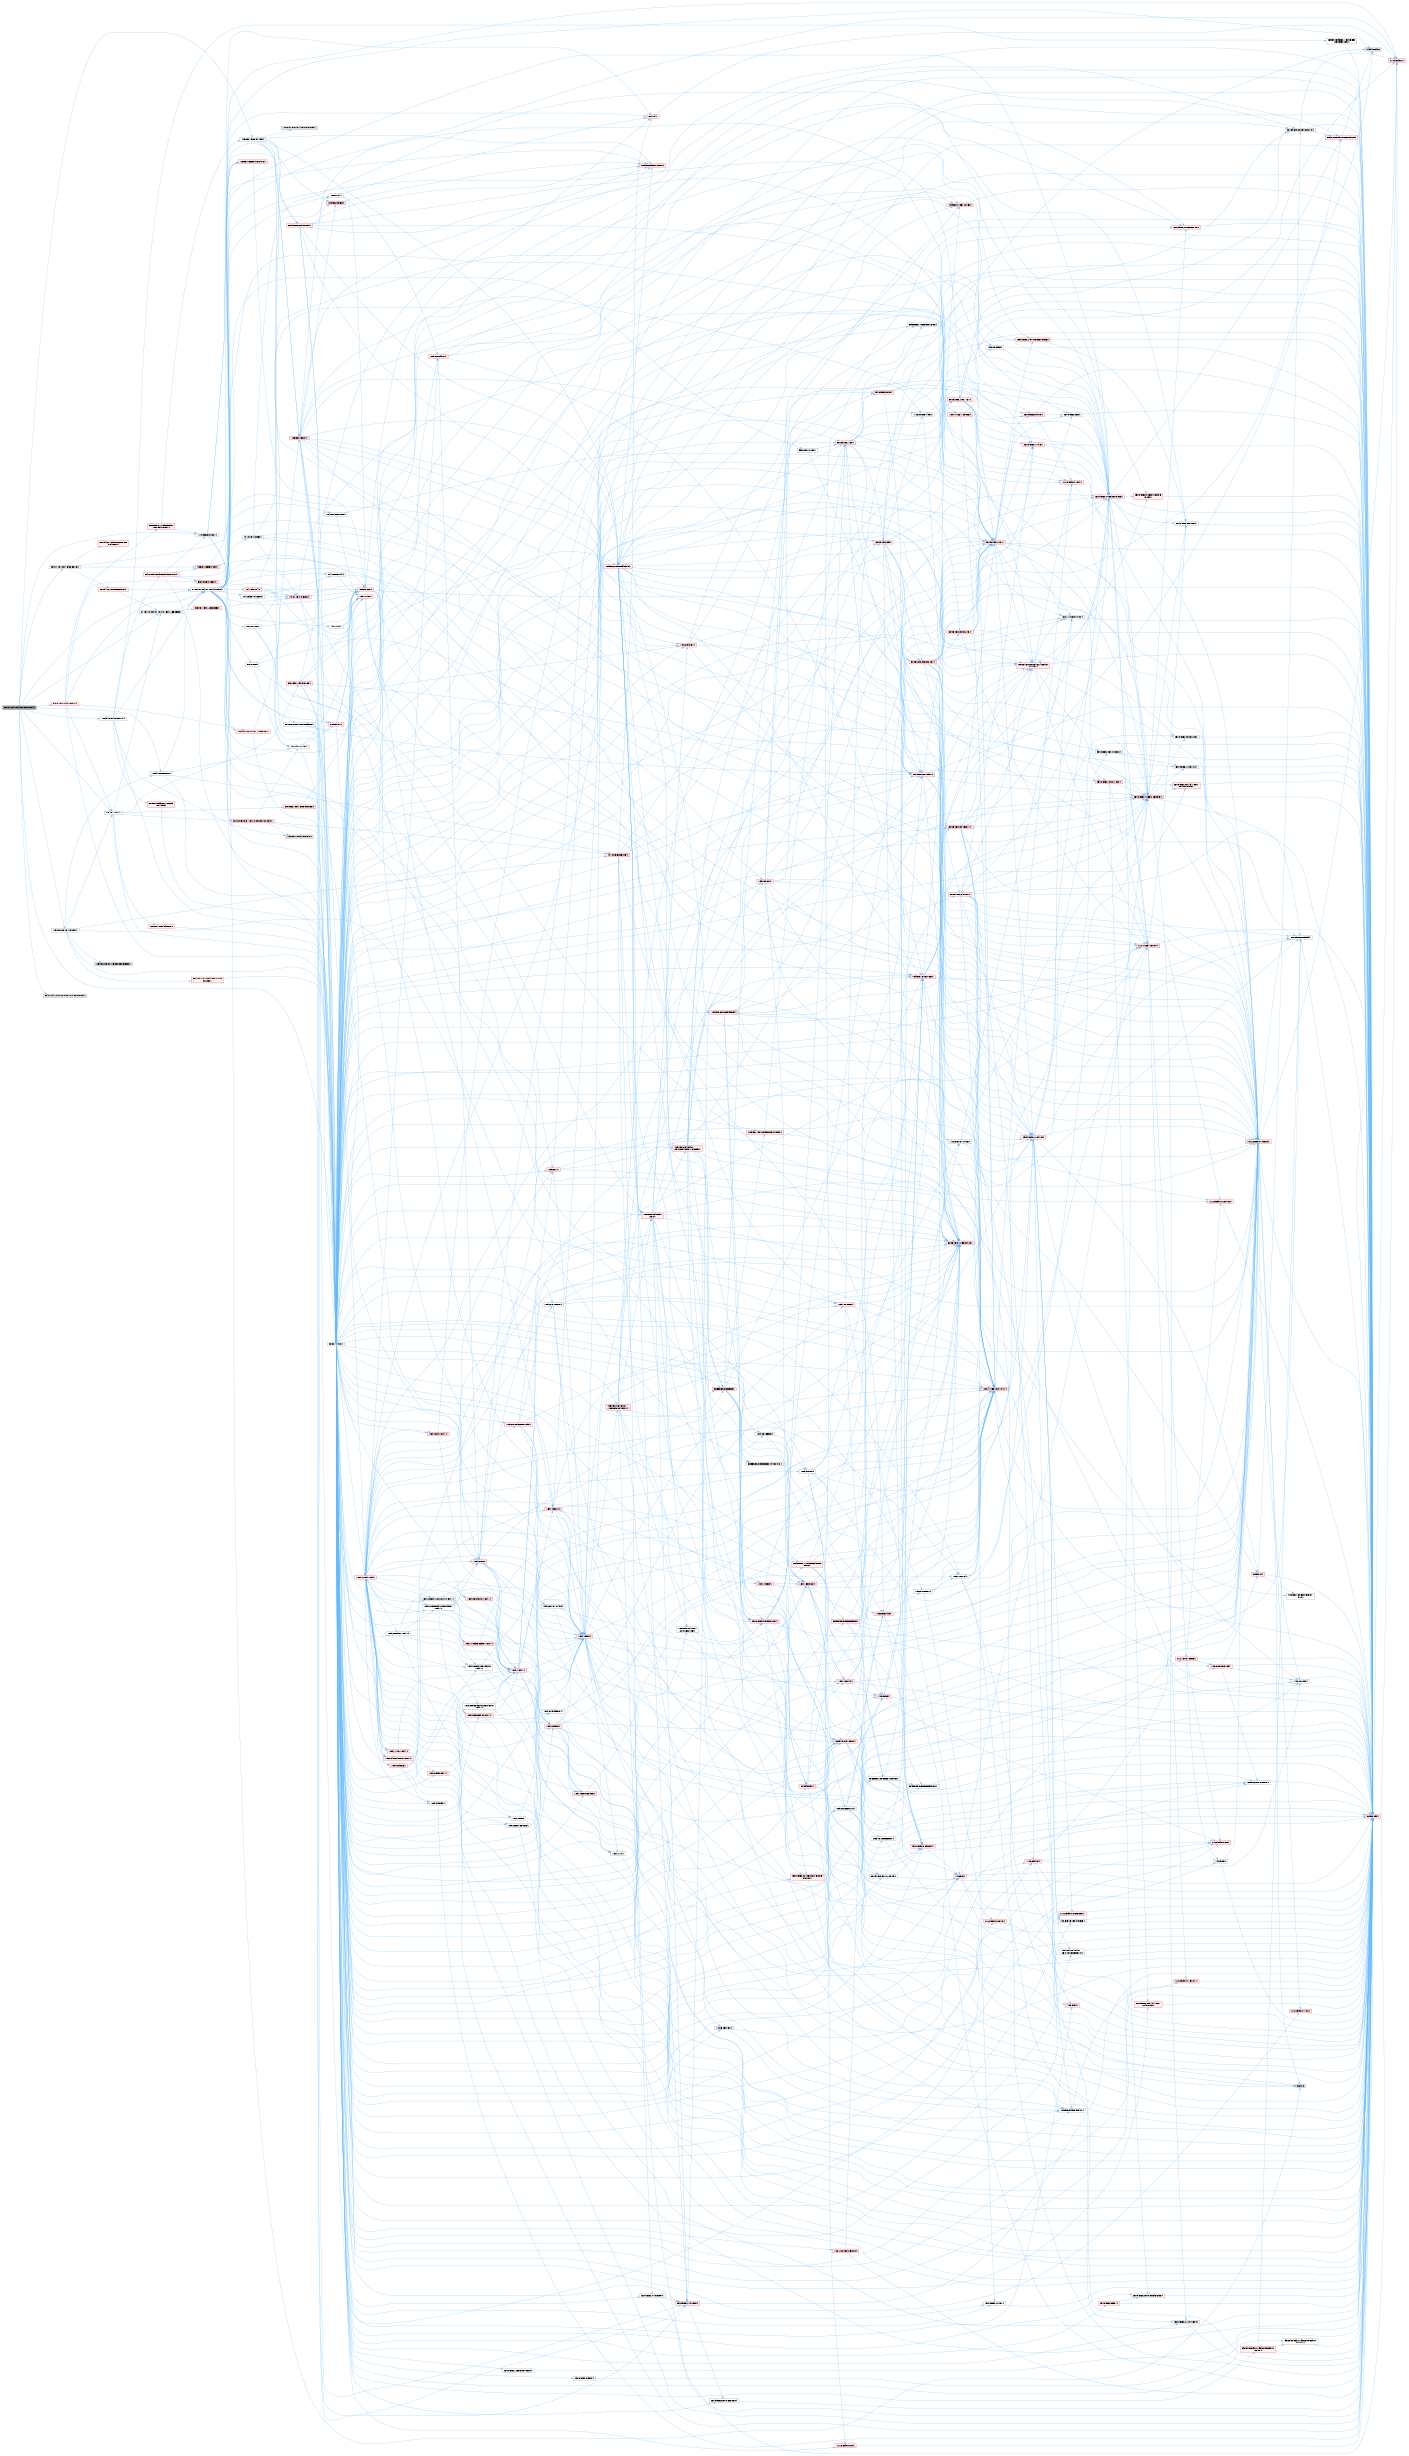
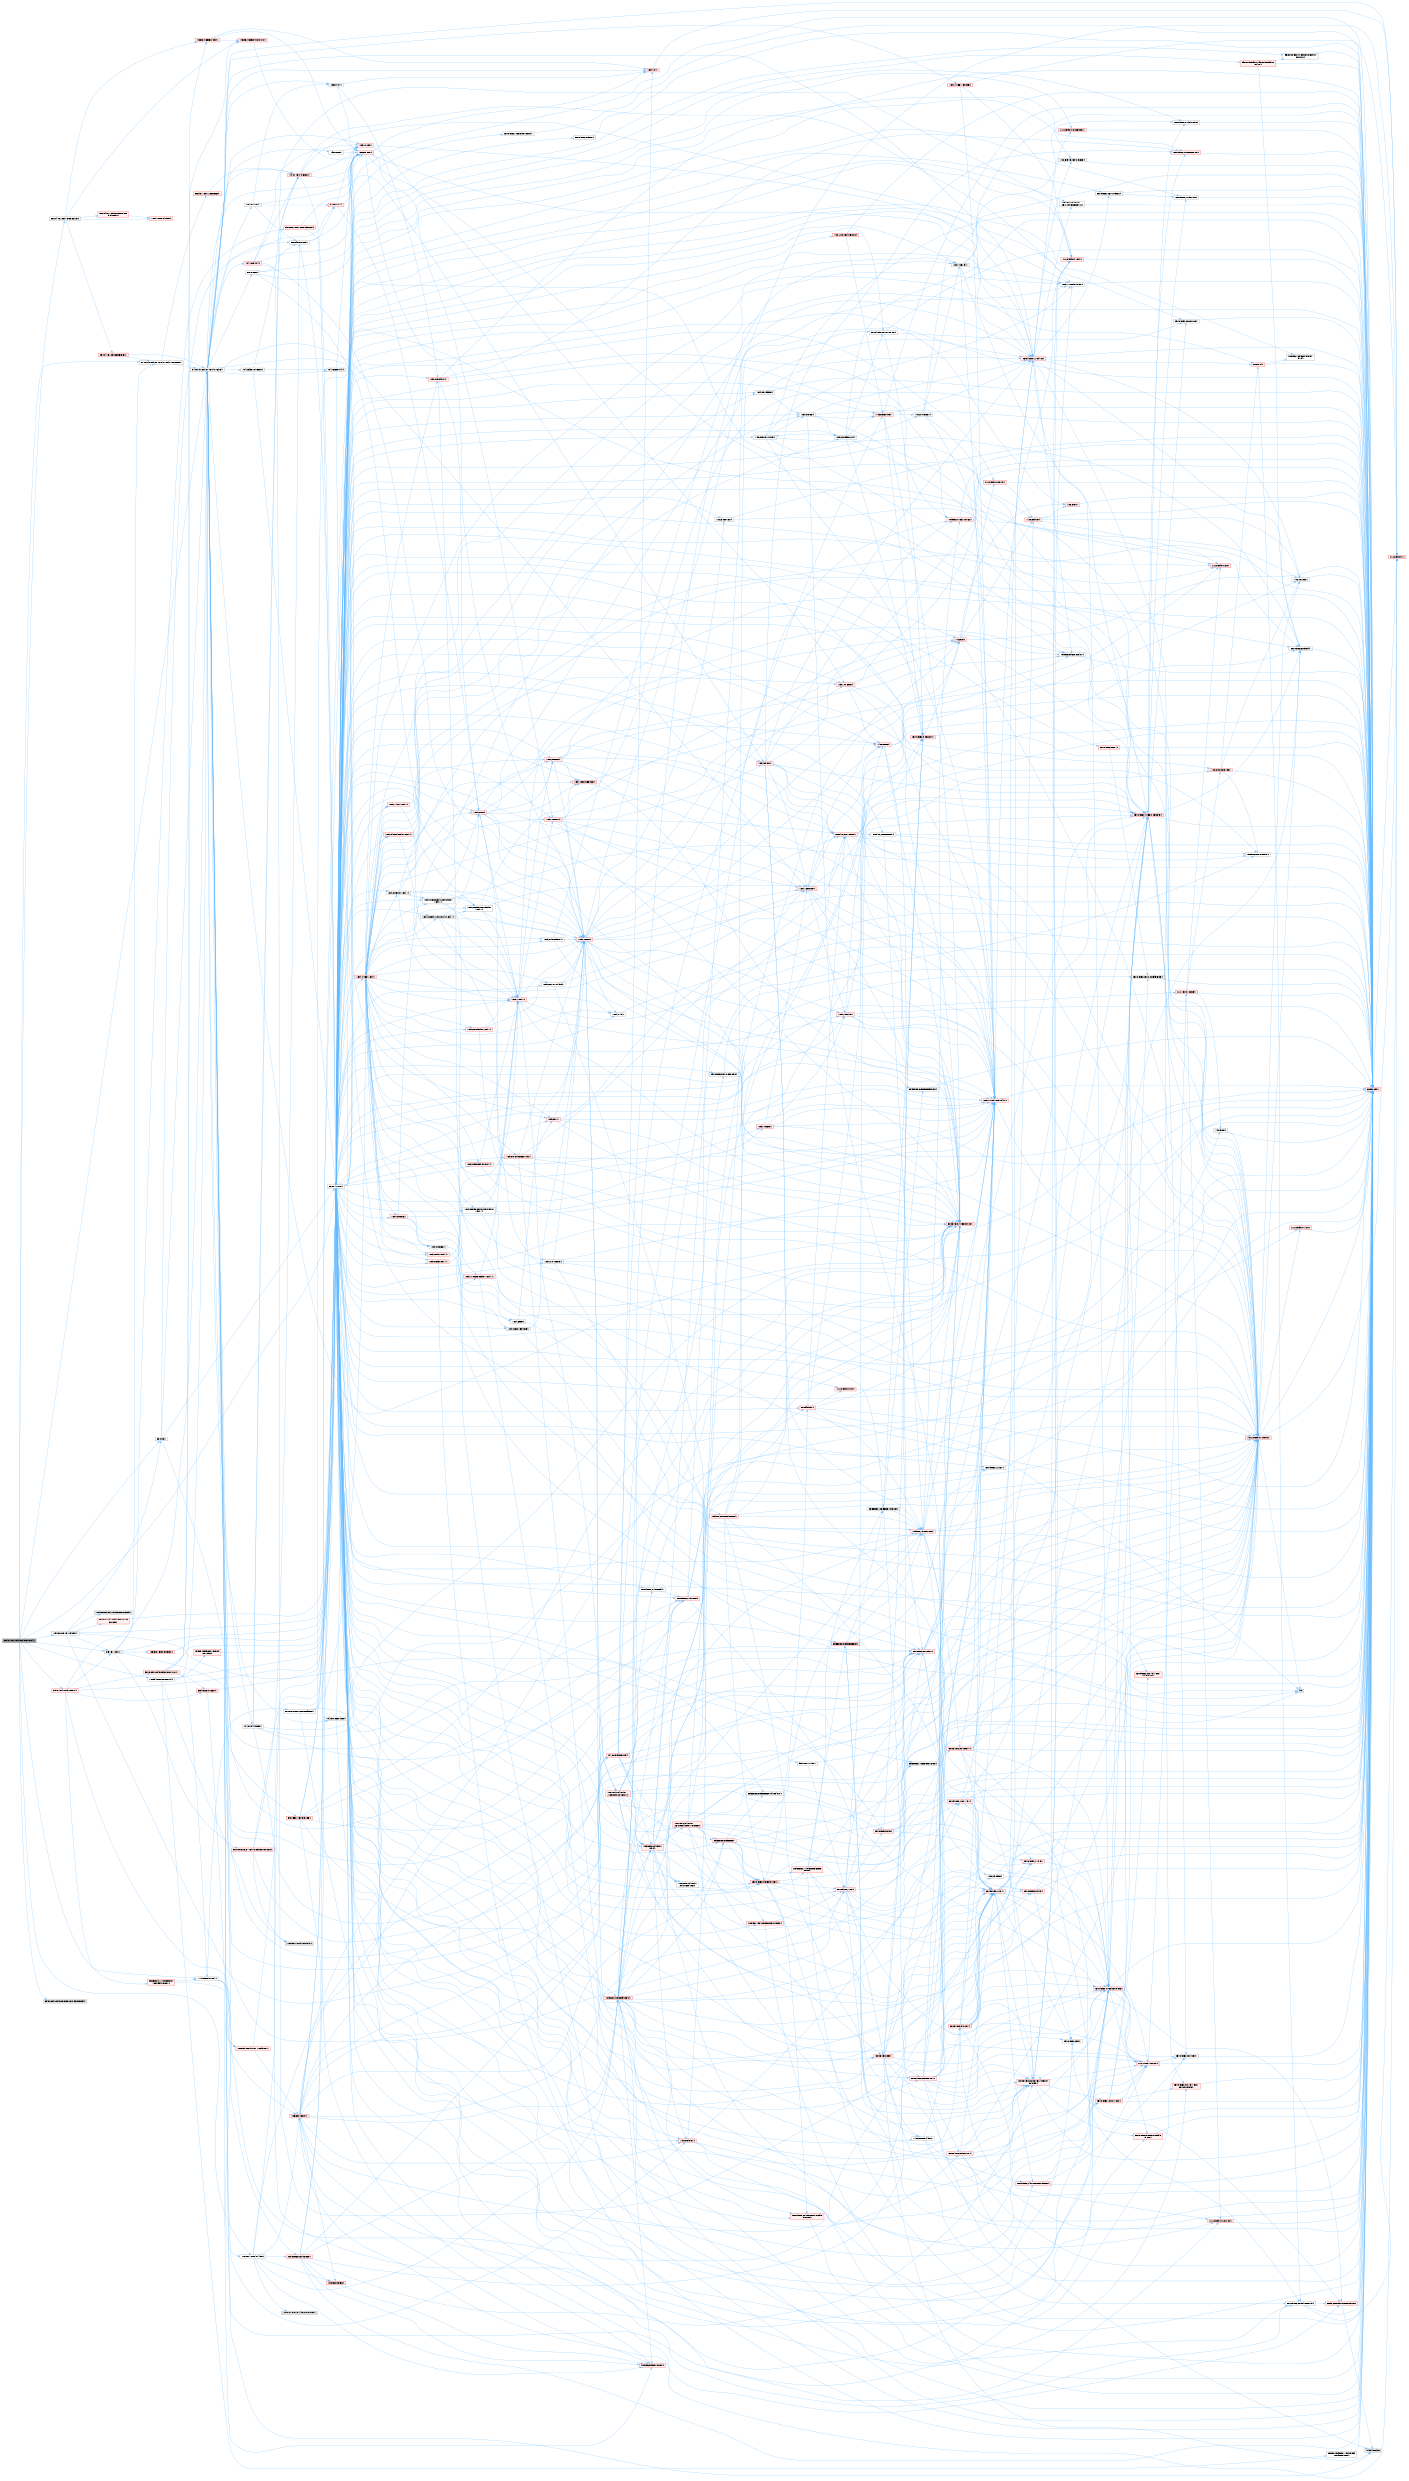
none -> (161, 219)
(127, 645) -> (111, 1681)
(161, 774) -> (161, 1439)
(1234, 803) -> (1097, 1487)
(874, 1324) -> (785, 426)
(894, 1684) -> none
(1186, 1981) -> none
(1301, 2086) -> (1301, 1691)
